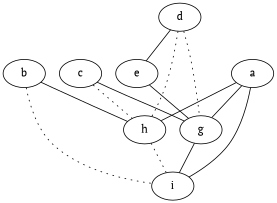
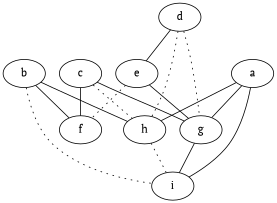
none -> (81, 130)
